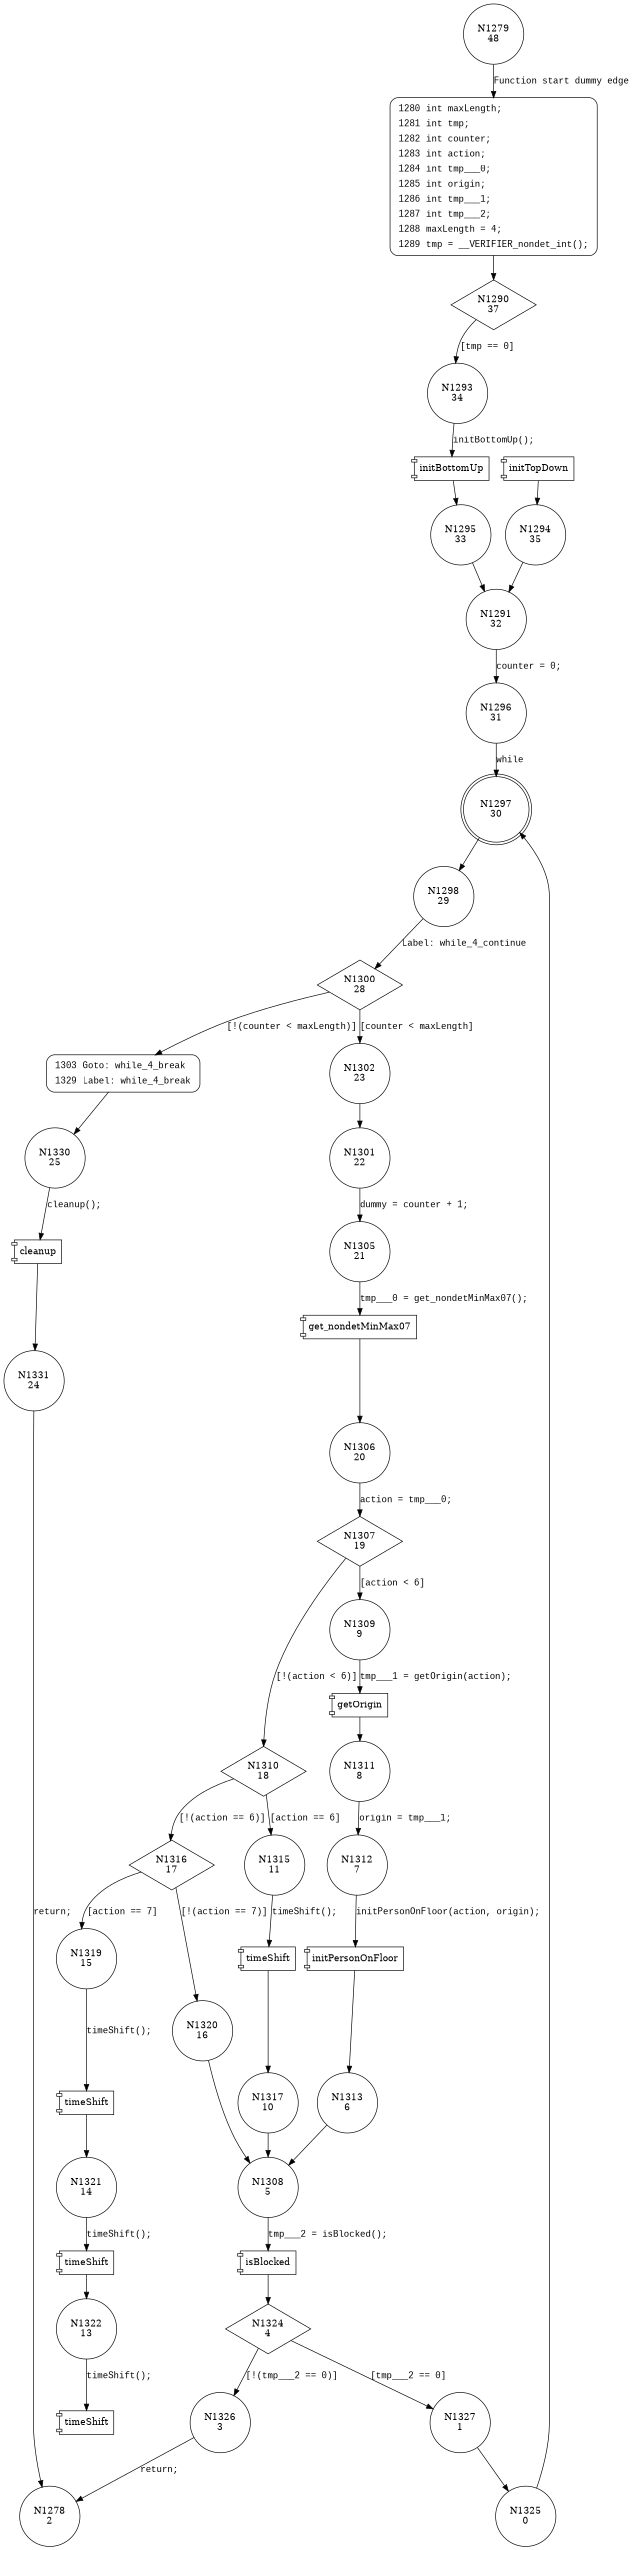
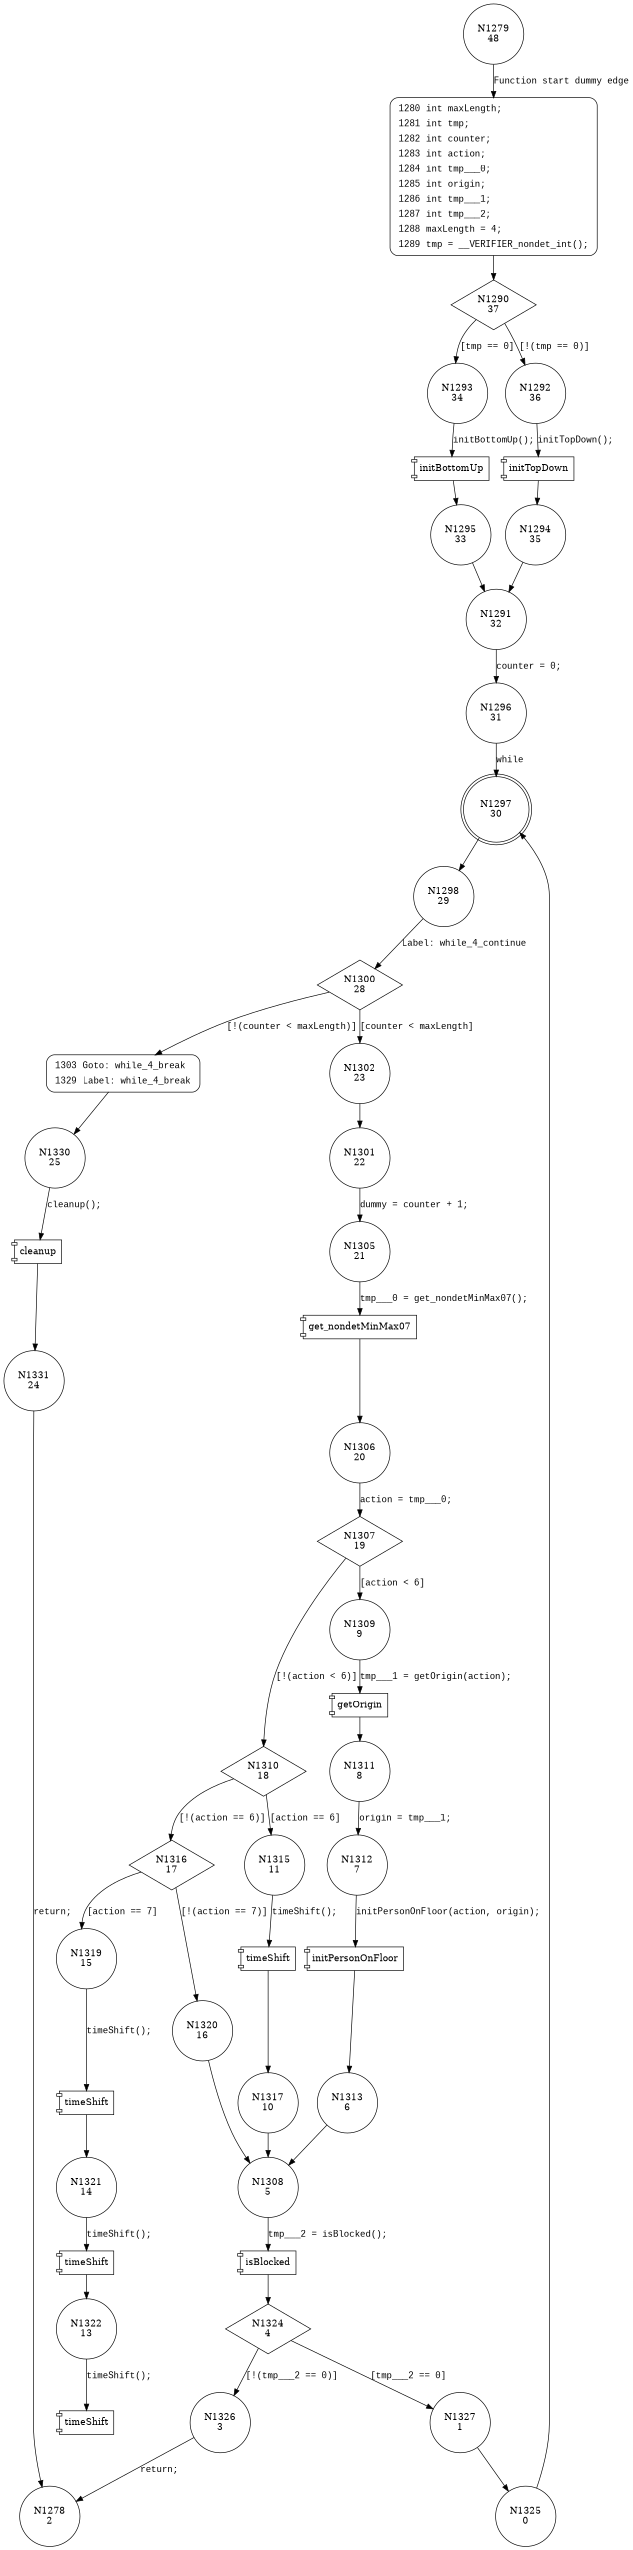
none -> (536, 393)
